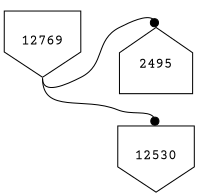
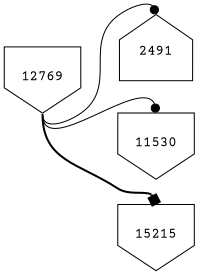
(156, 64) -> (156, 51)
(156, 156) -> (156, 143)
none -> (156, 234)
